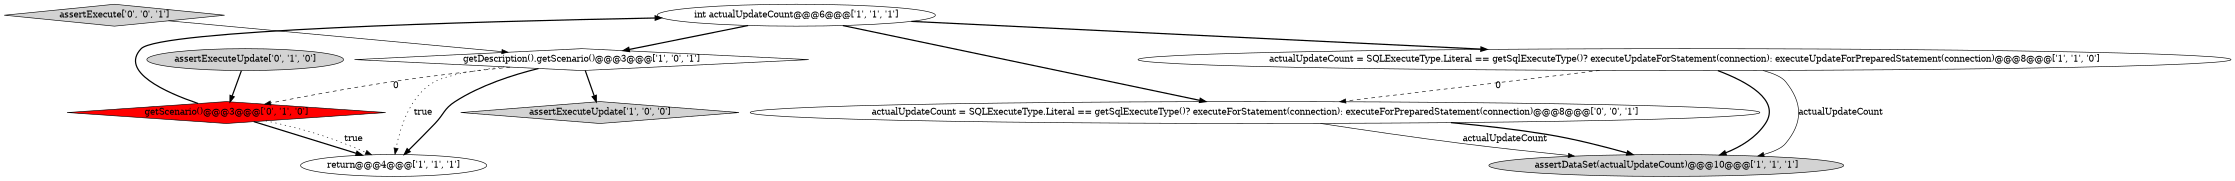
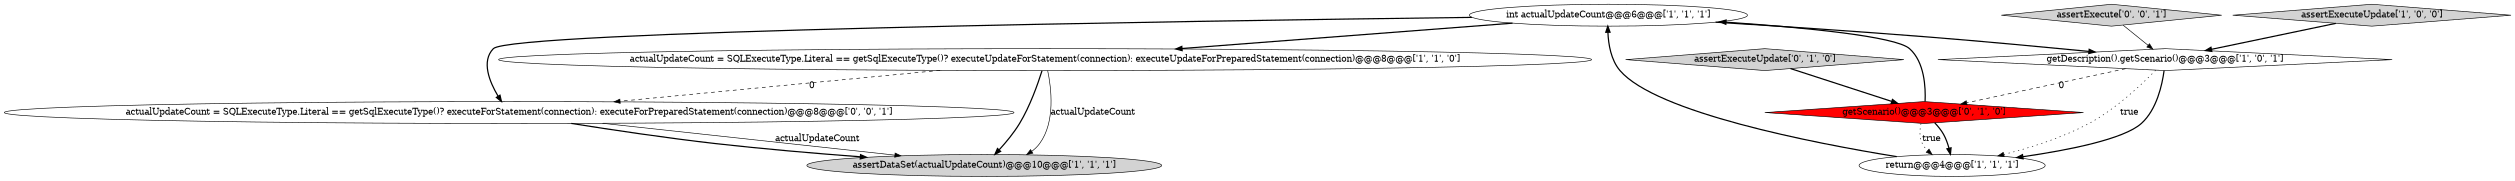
(245, 60) -> (1765, 60)
(590, 83) -> (2274, 36)
none -> (1734, 122)
